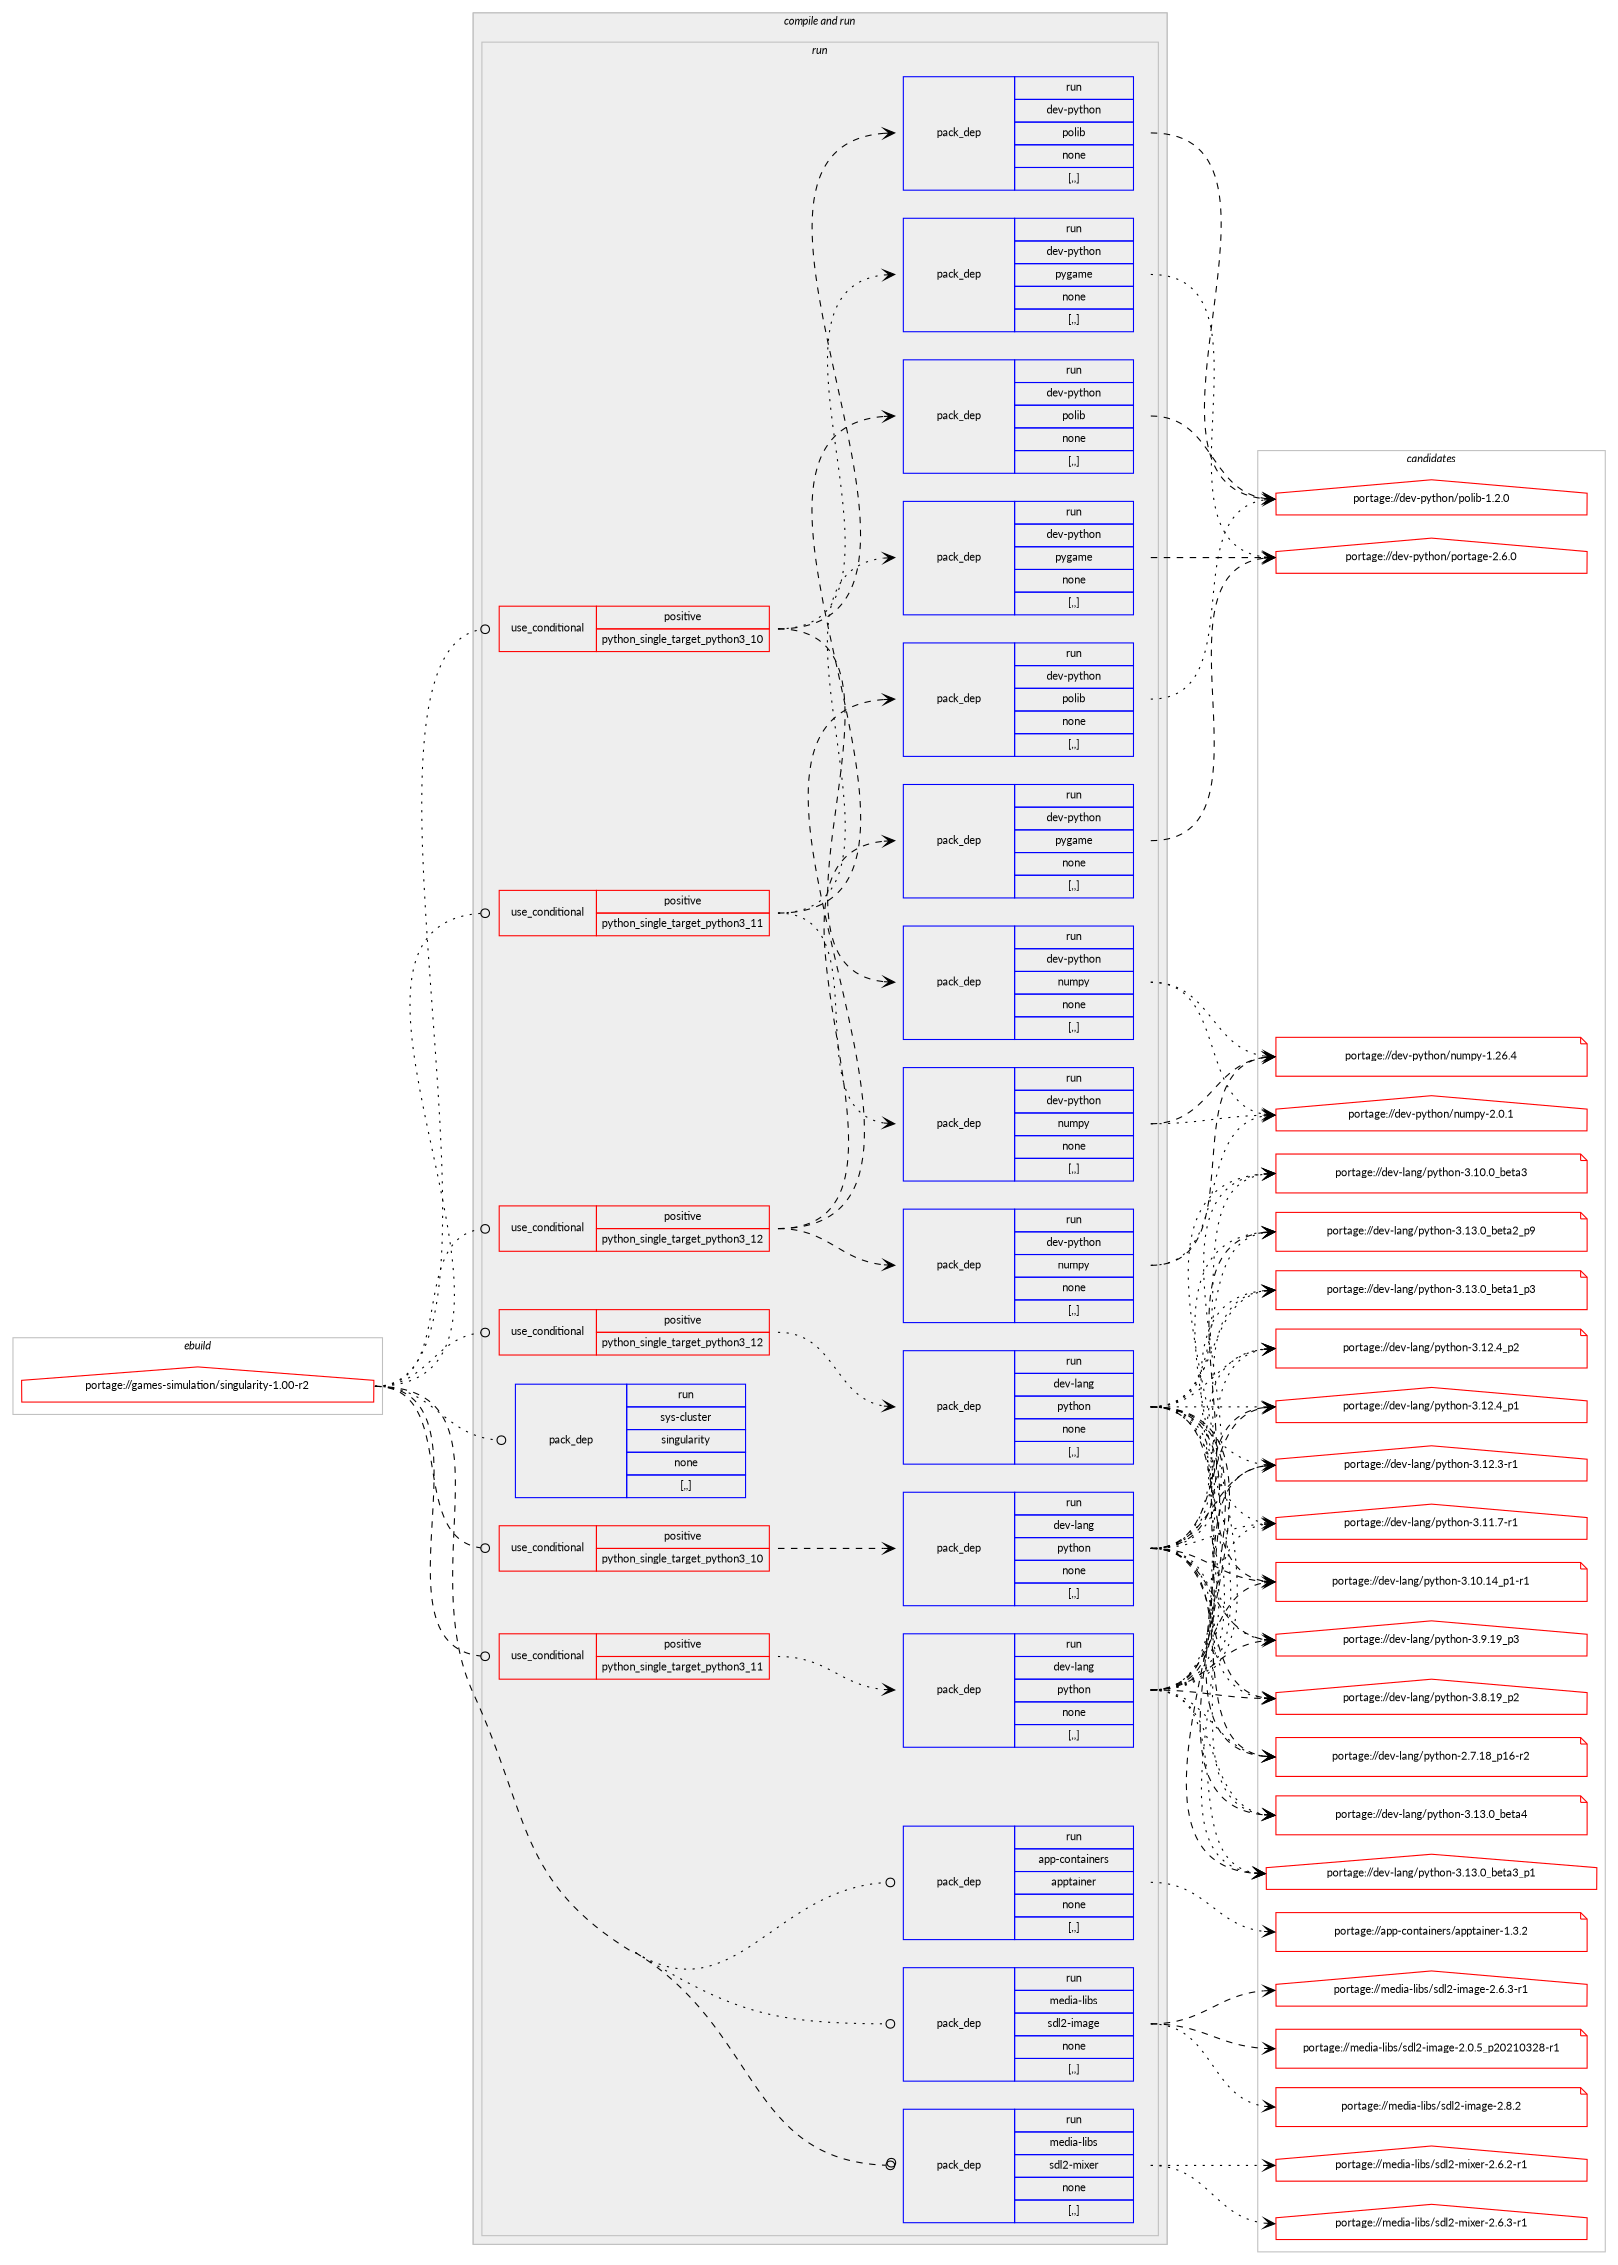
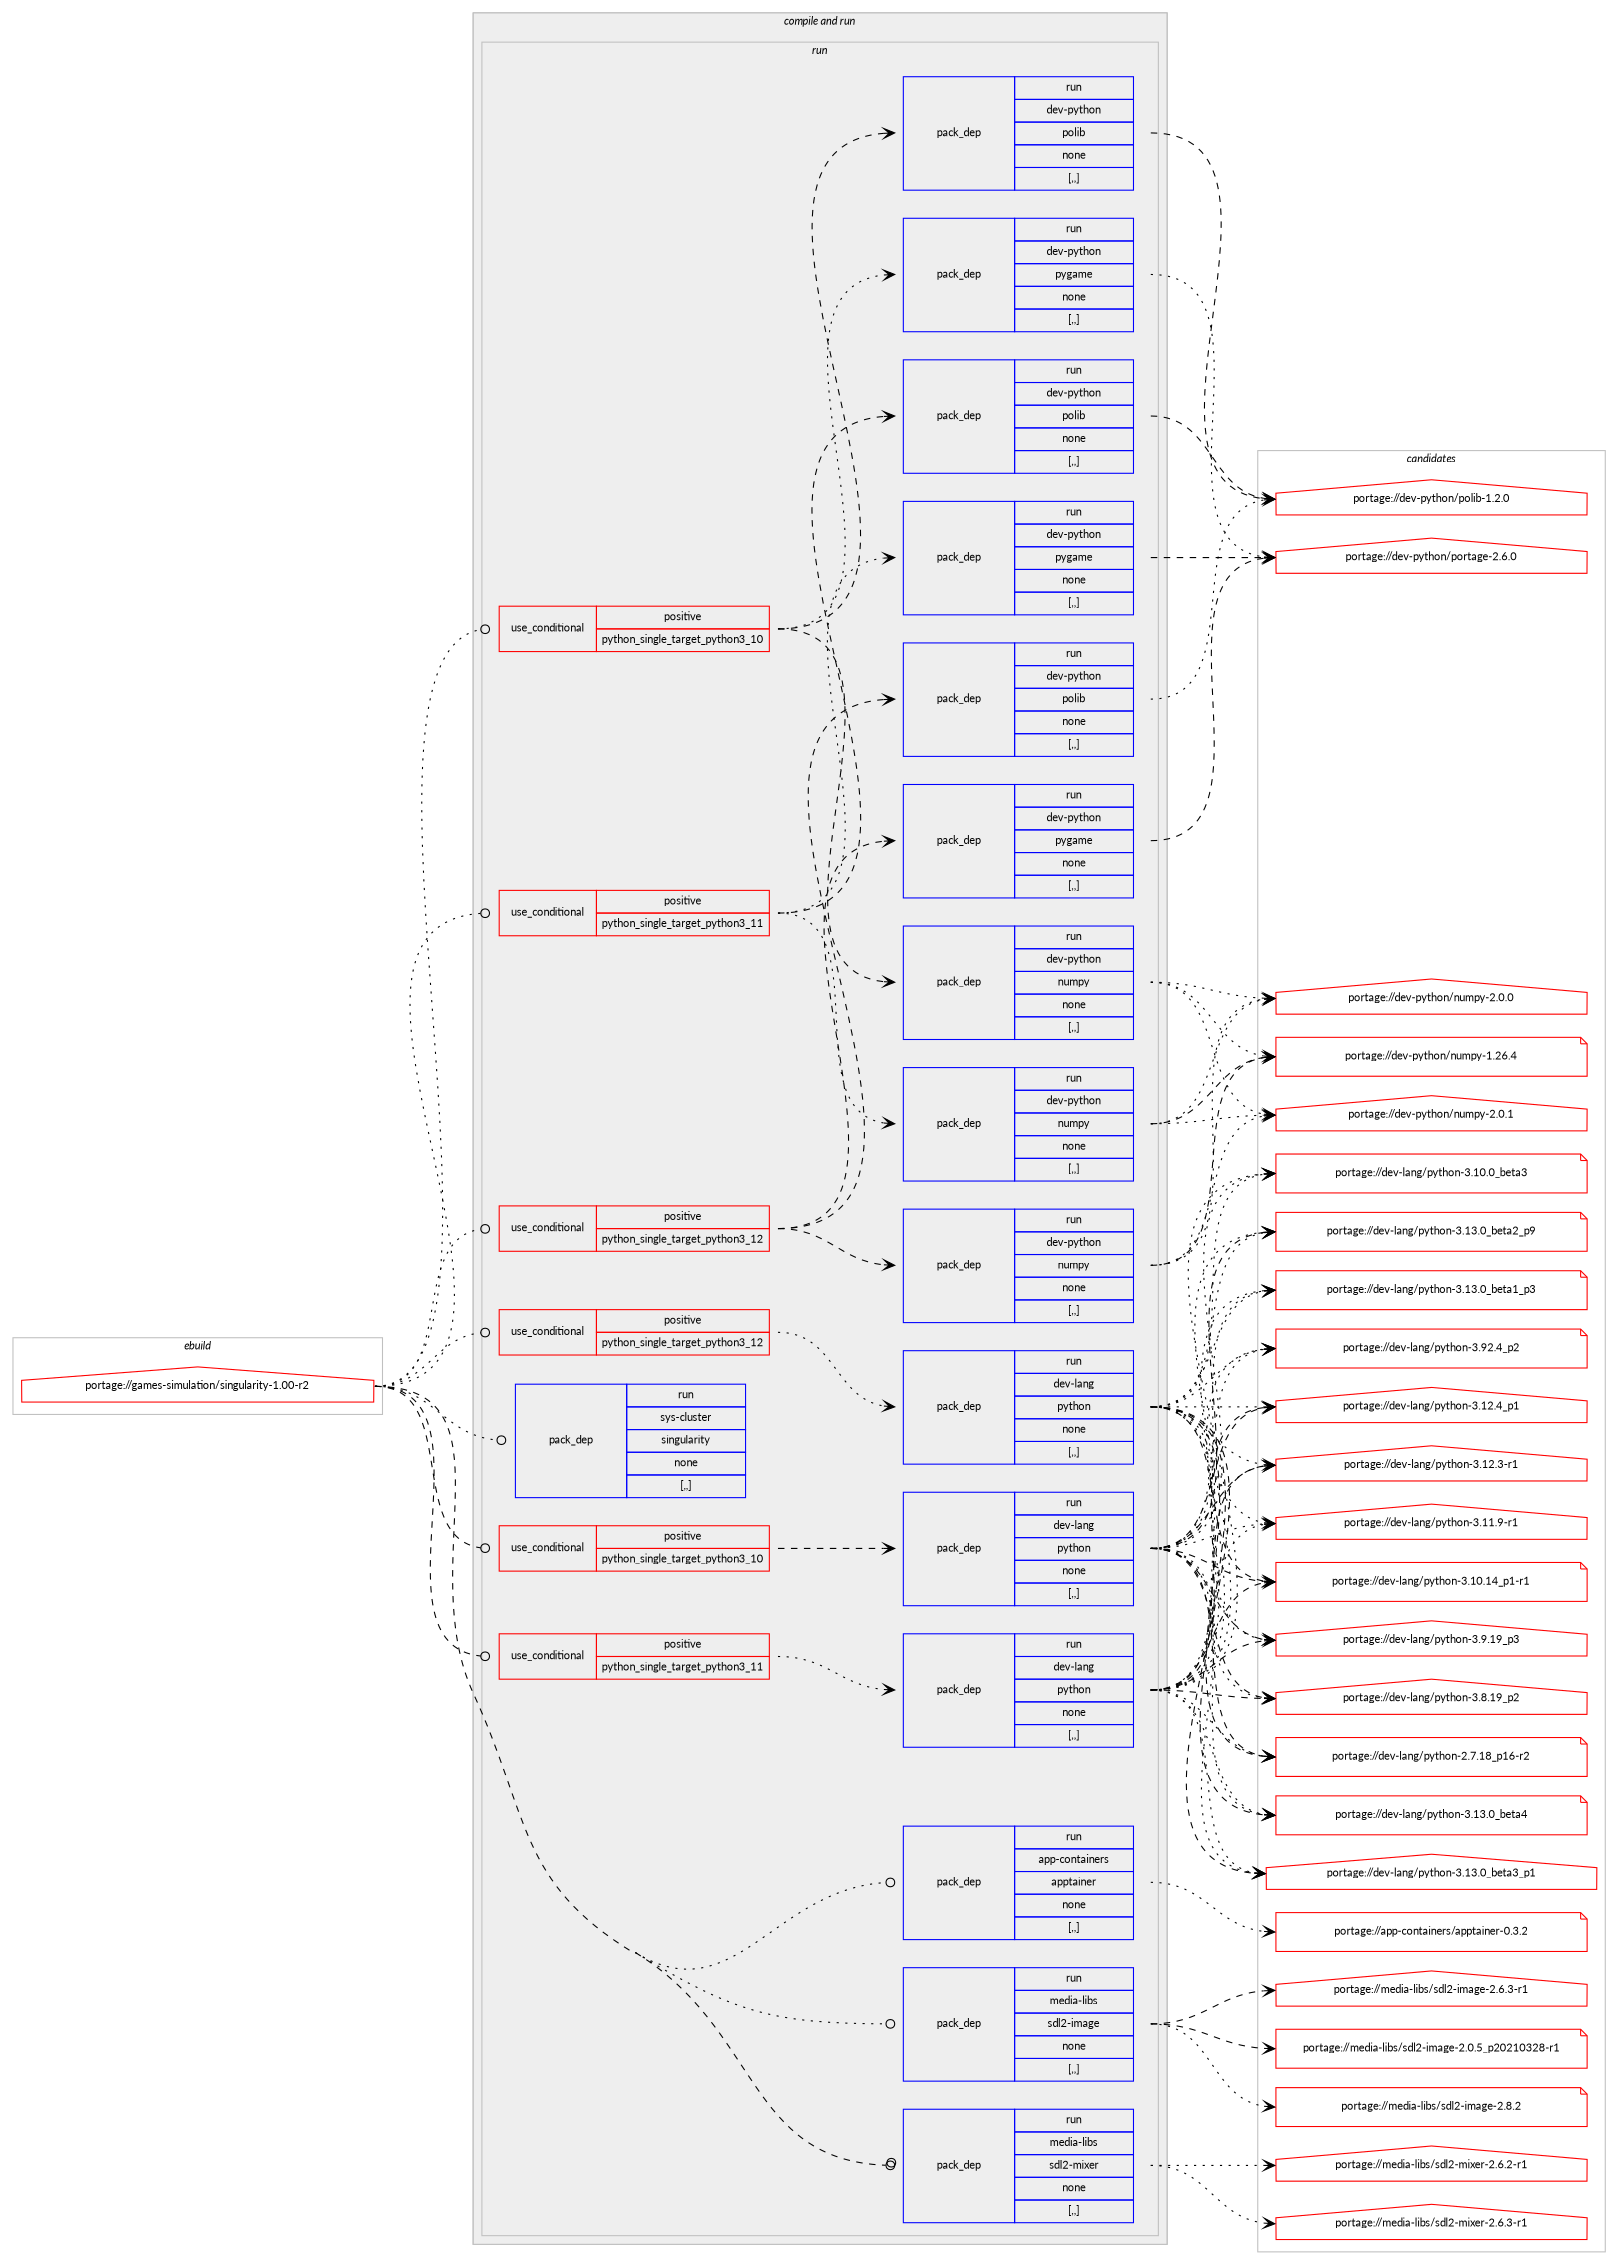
none -> (1432, 998)
(1432, 1349) -> (1432, 1349)
(1432, 1524) -> (1432, 1524)
(1432, 1932) -> (1432, 1932)
